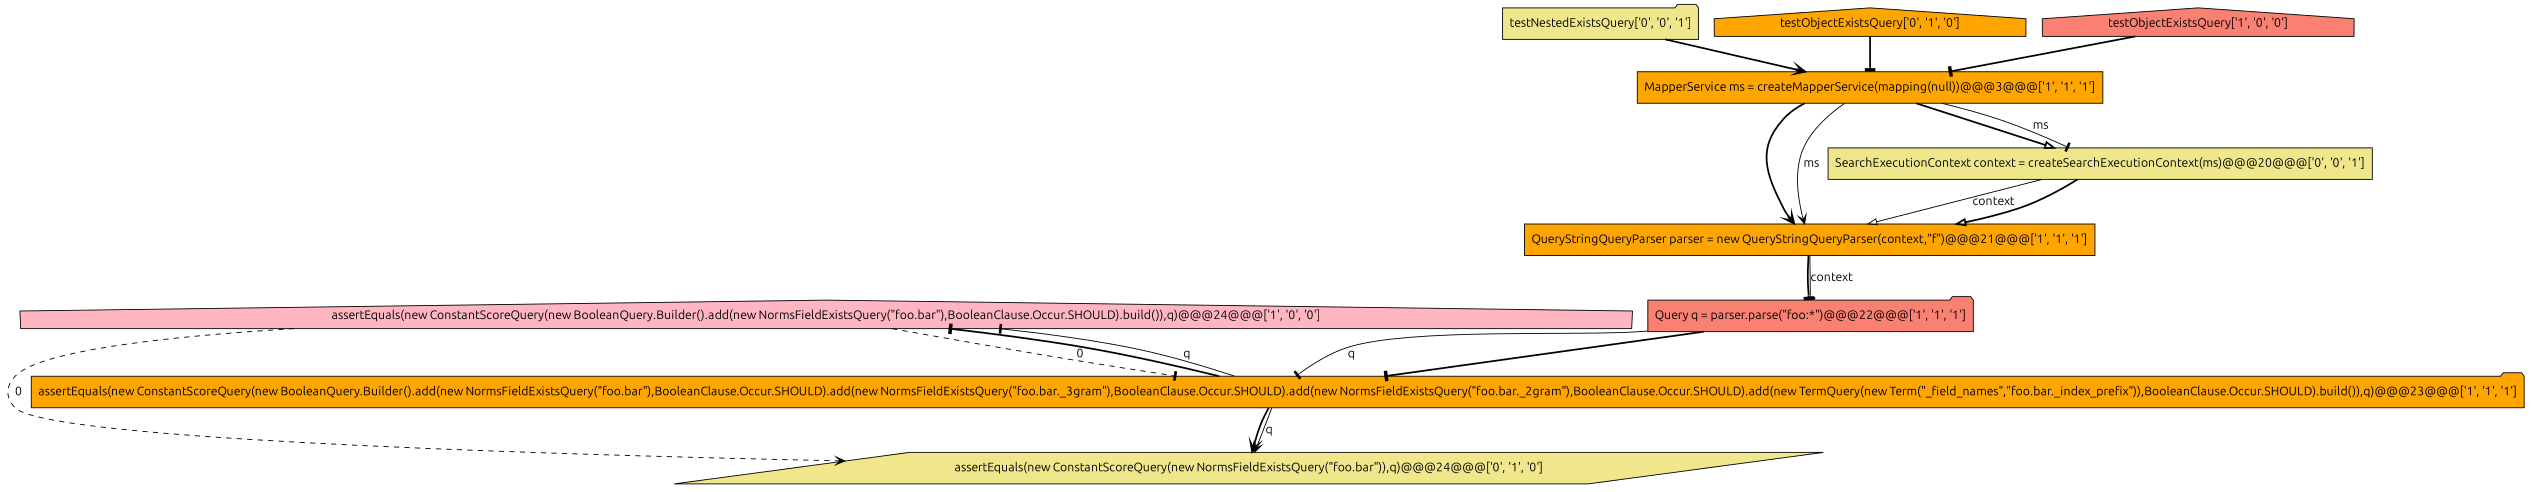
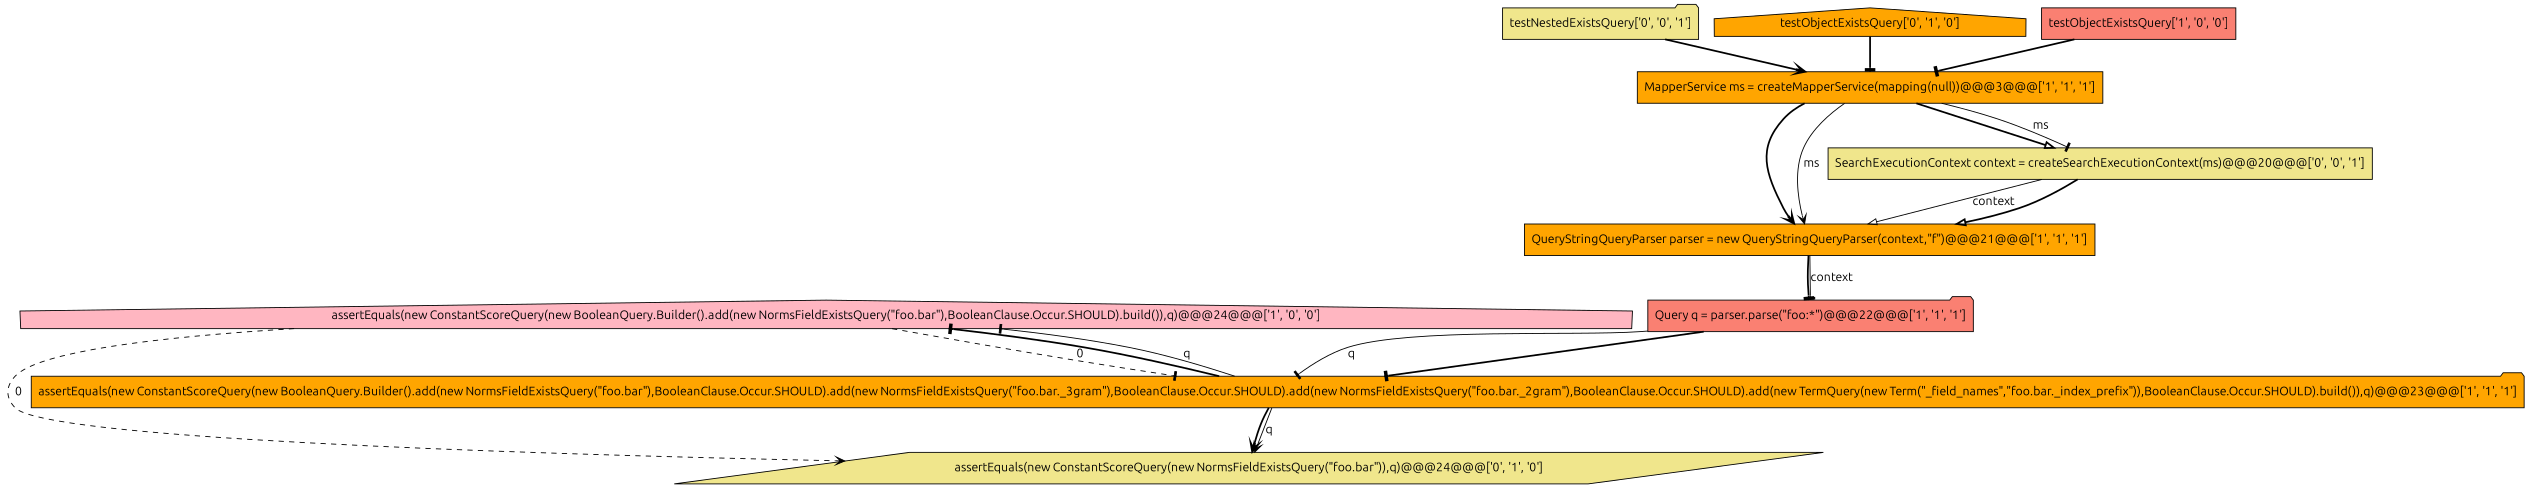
(2198, 24) -> (2139, 24)
